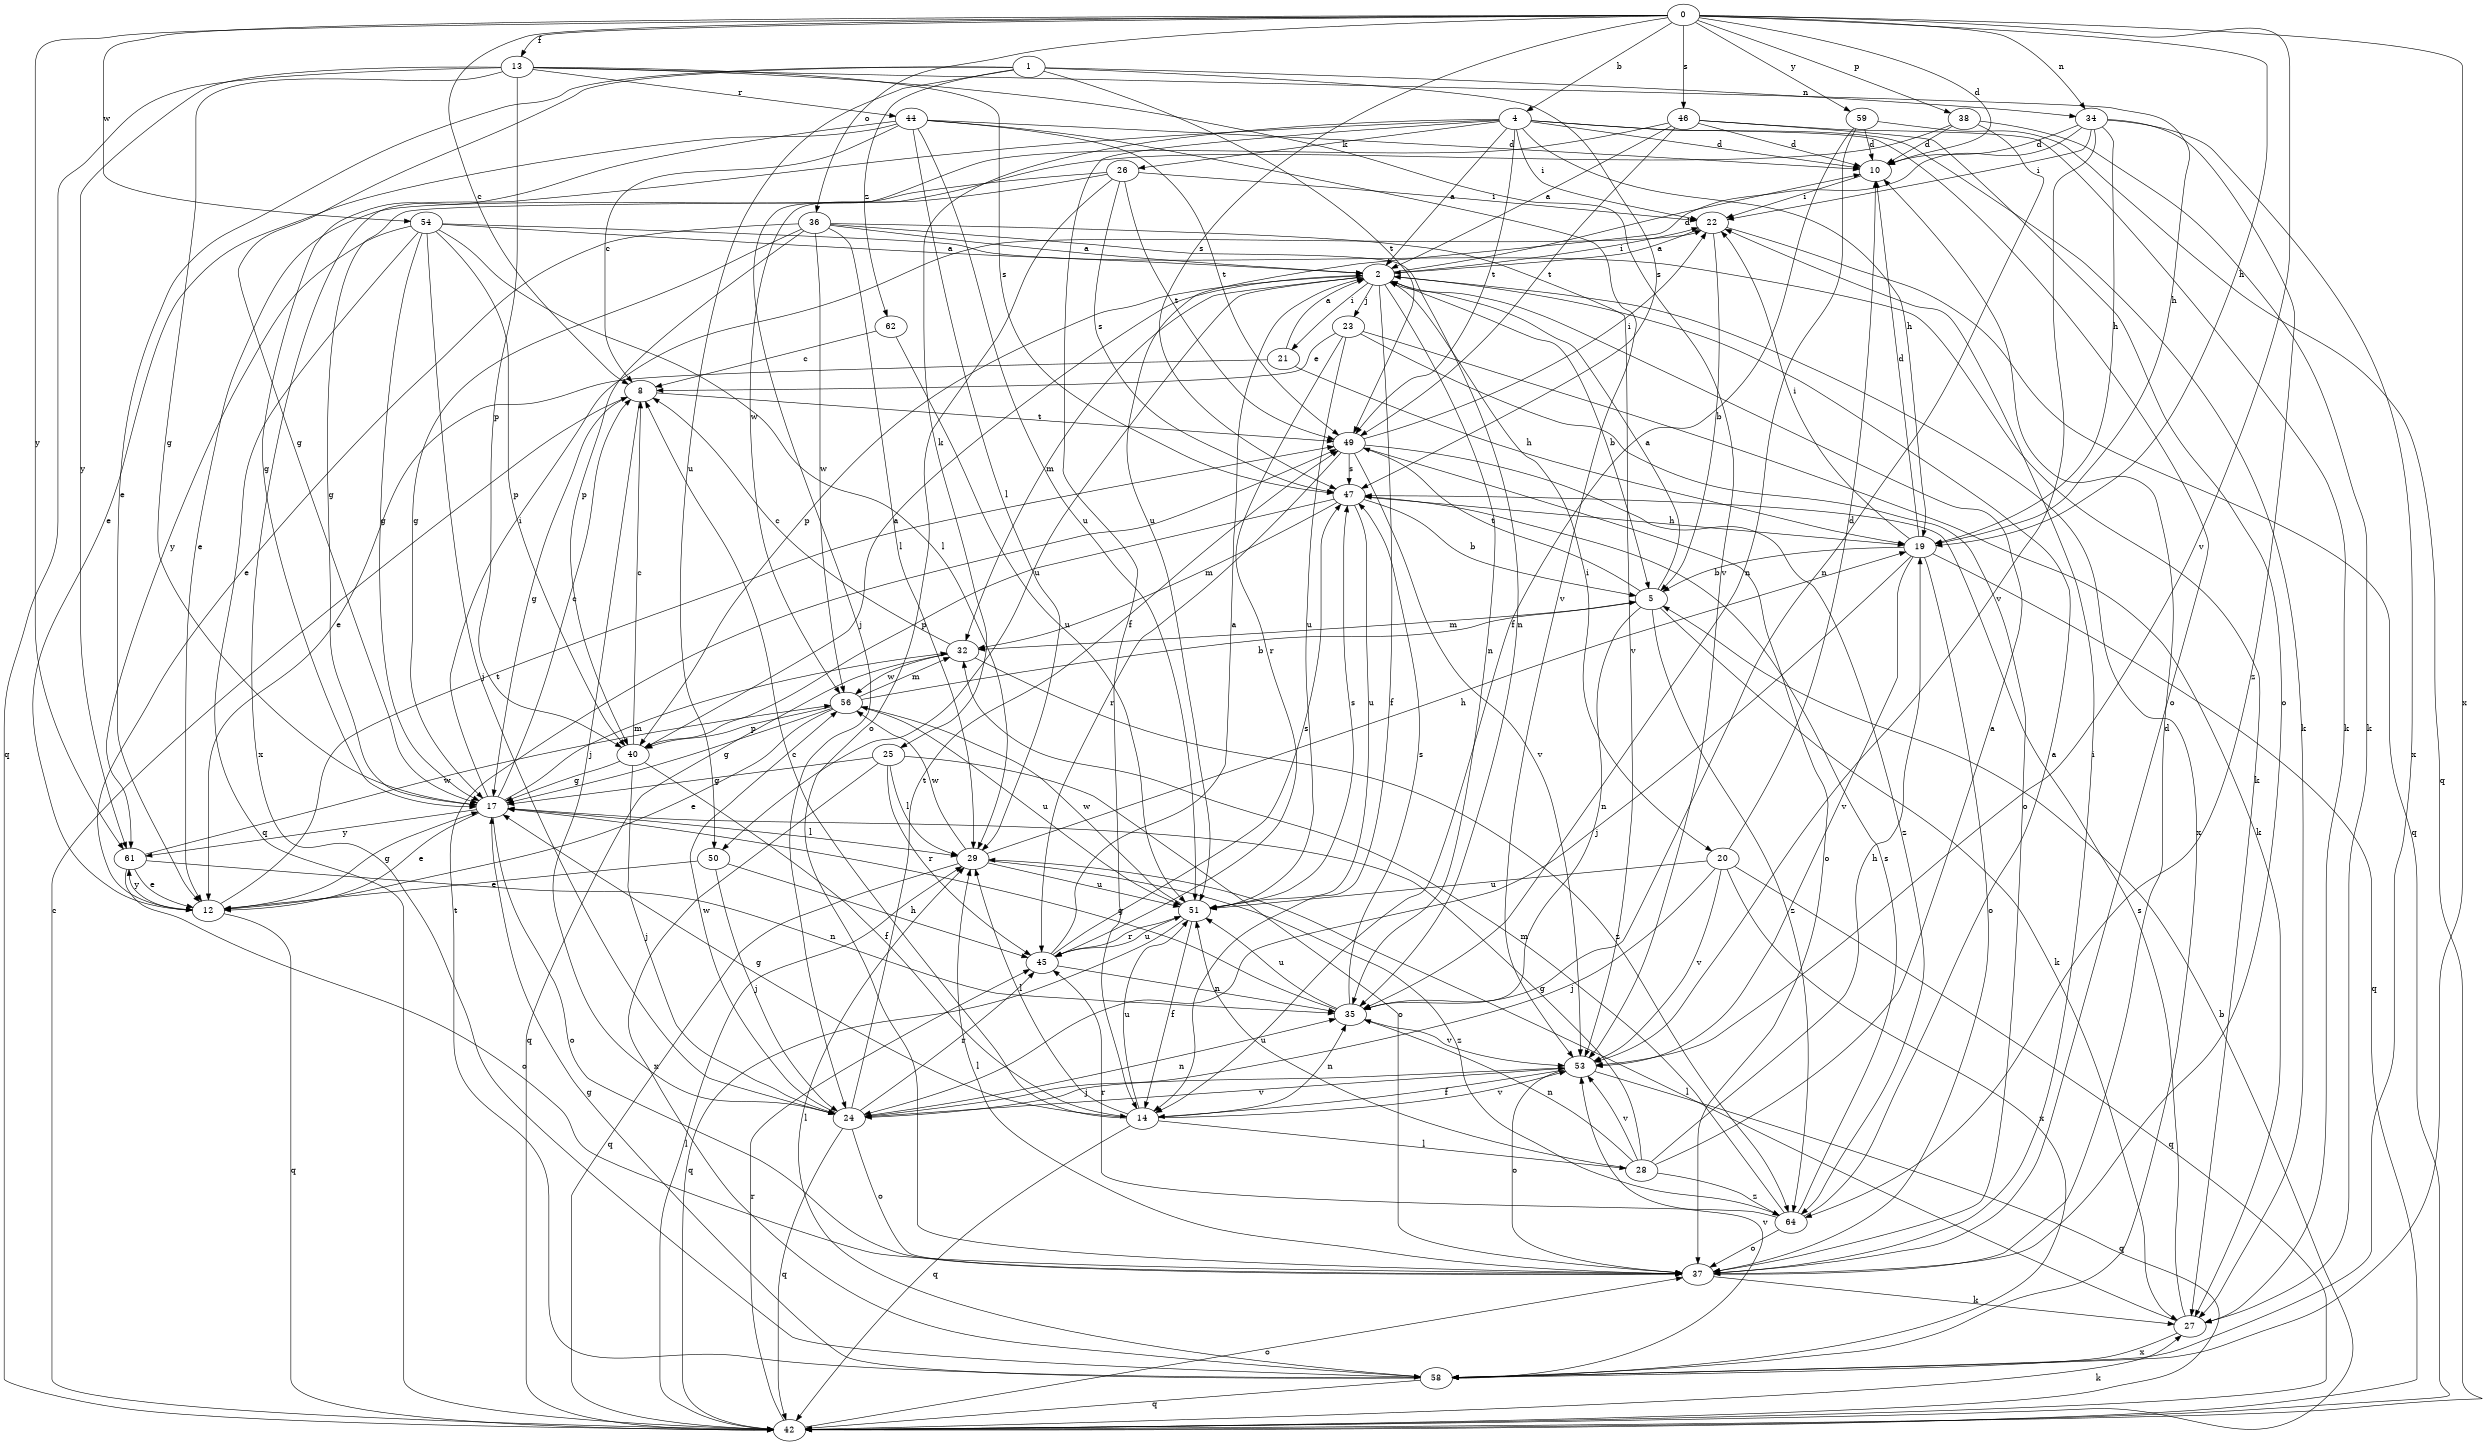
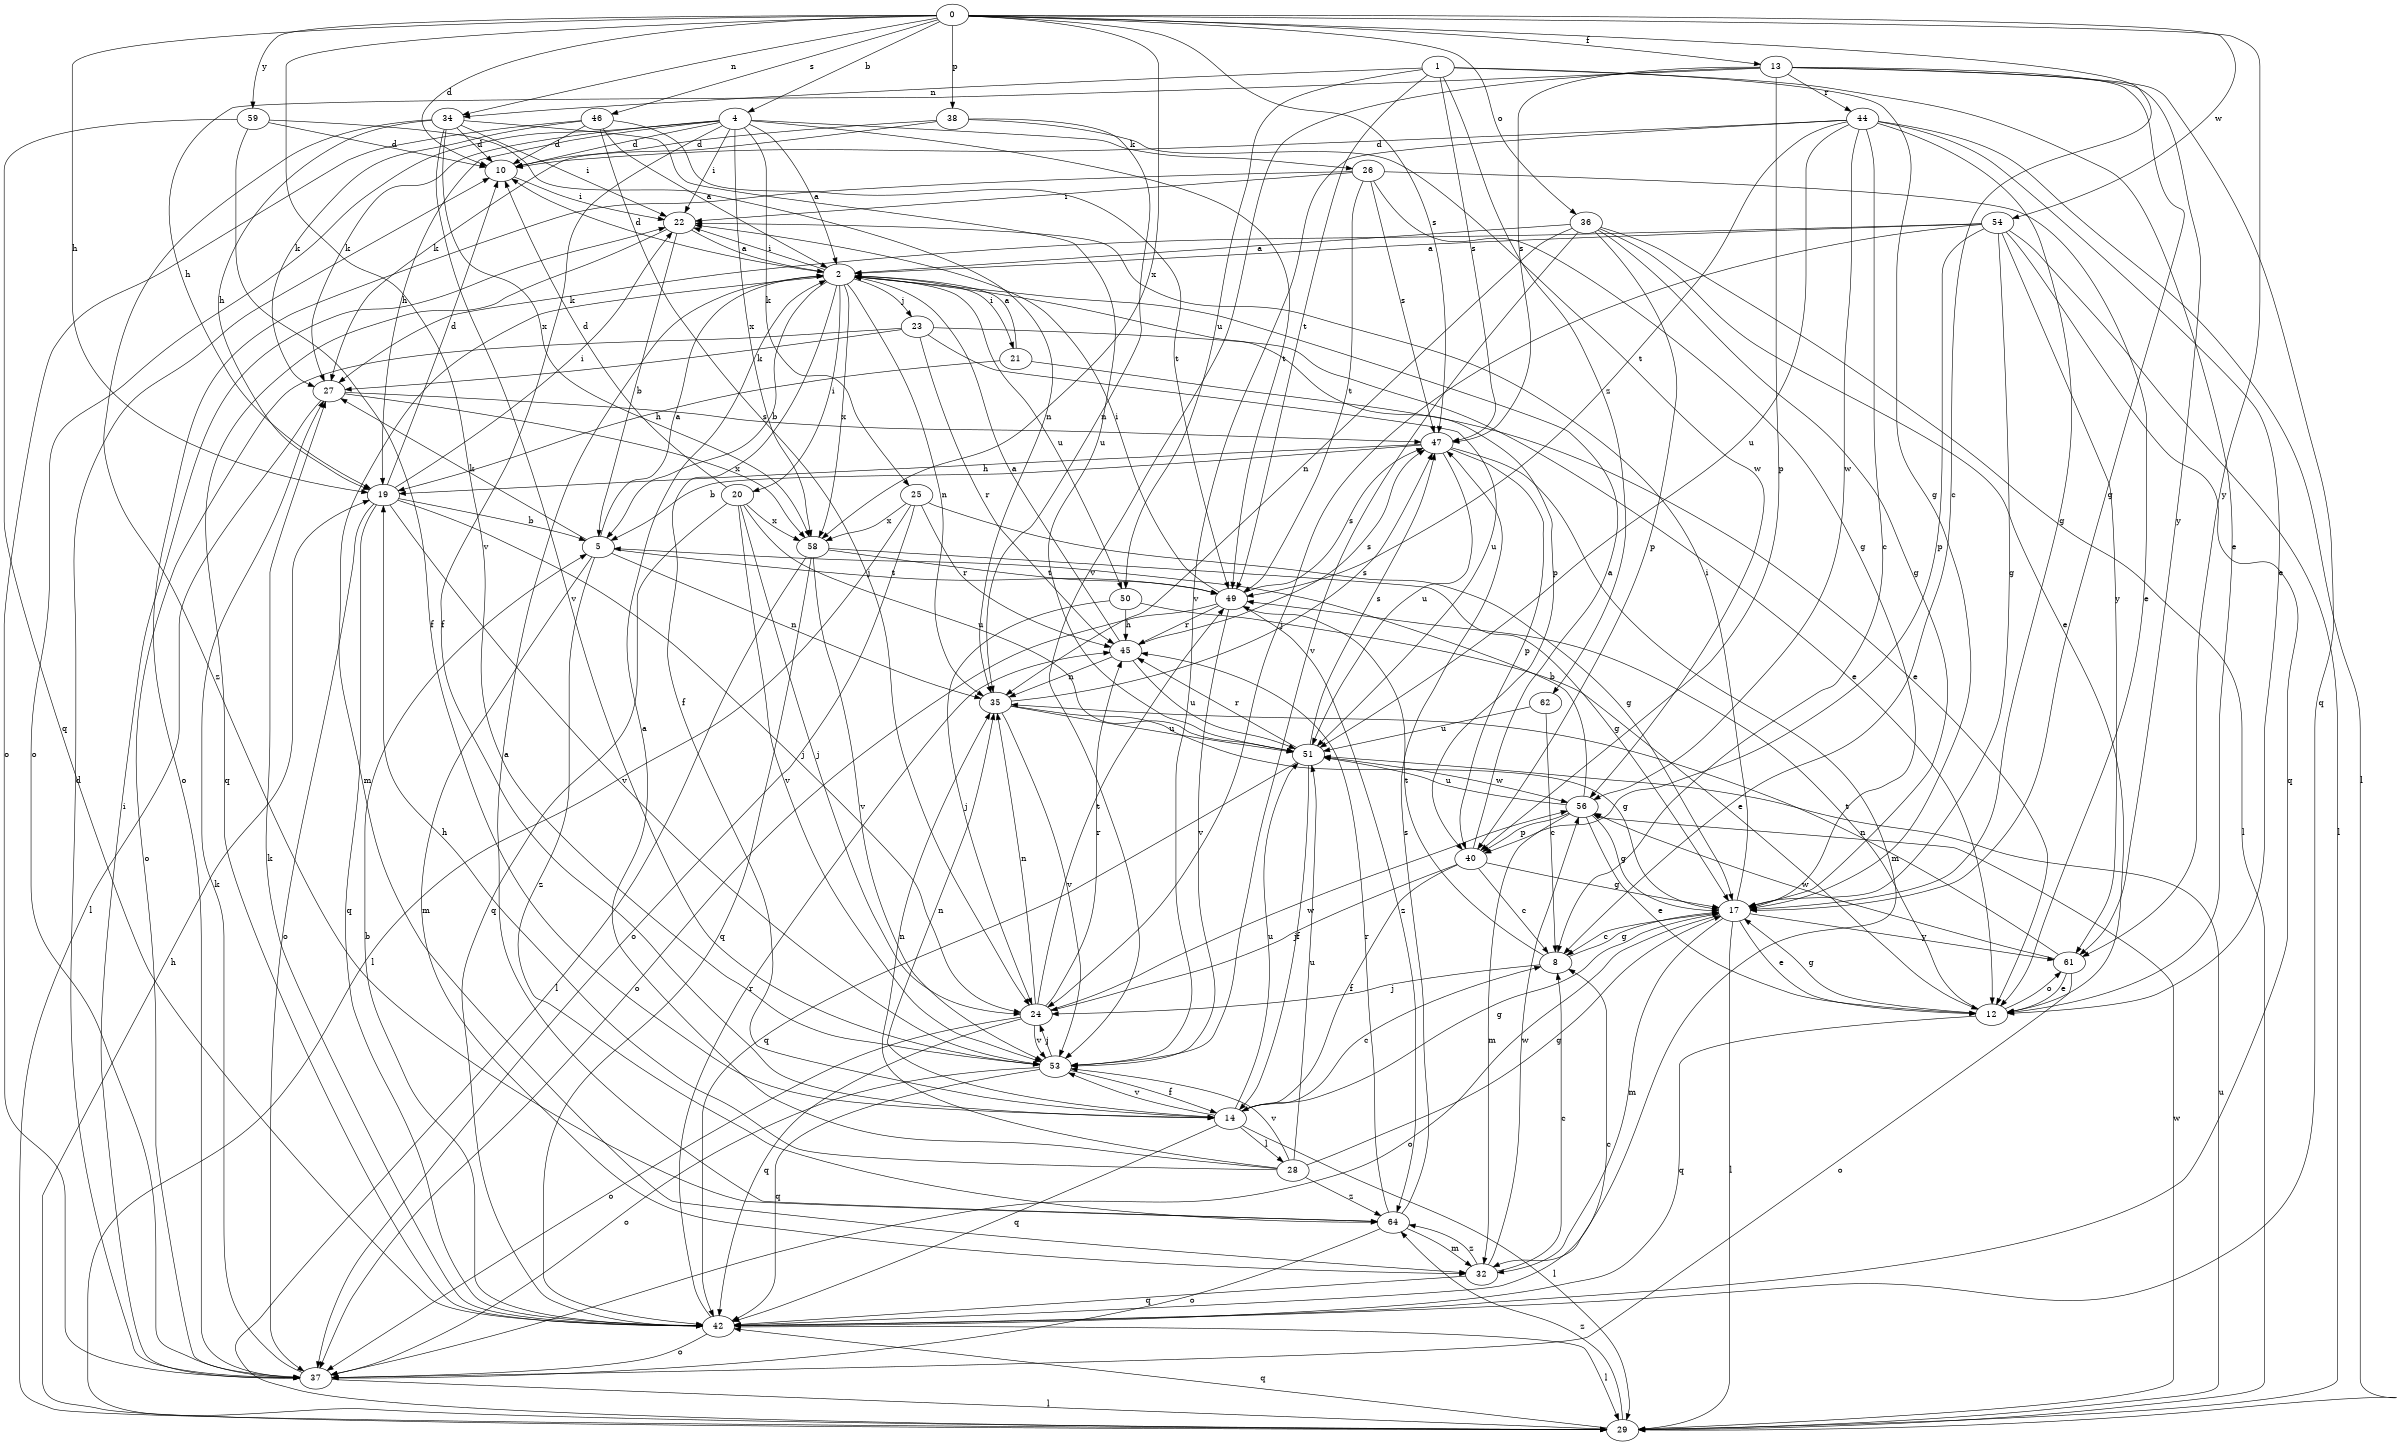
(1025, 386) -> (1590, 484)
(820, 461) -> (1843, 497)
(137, 885) -> (2049, 989)
